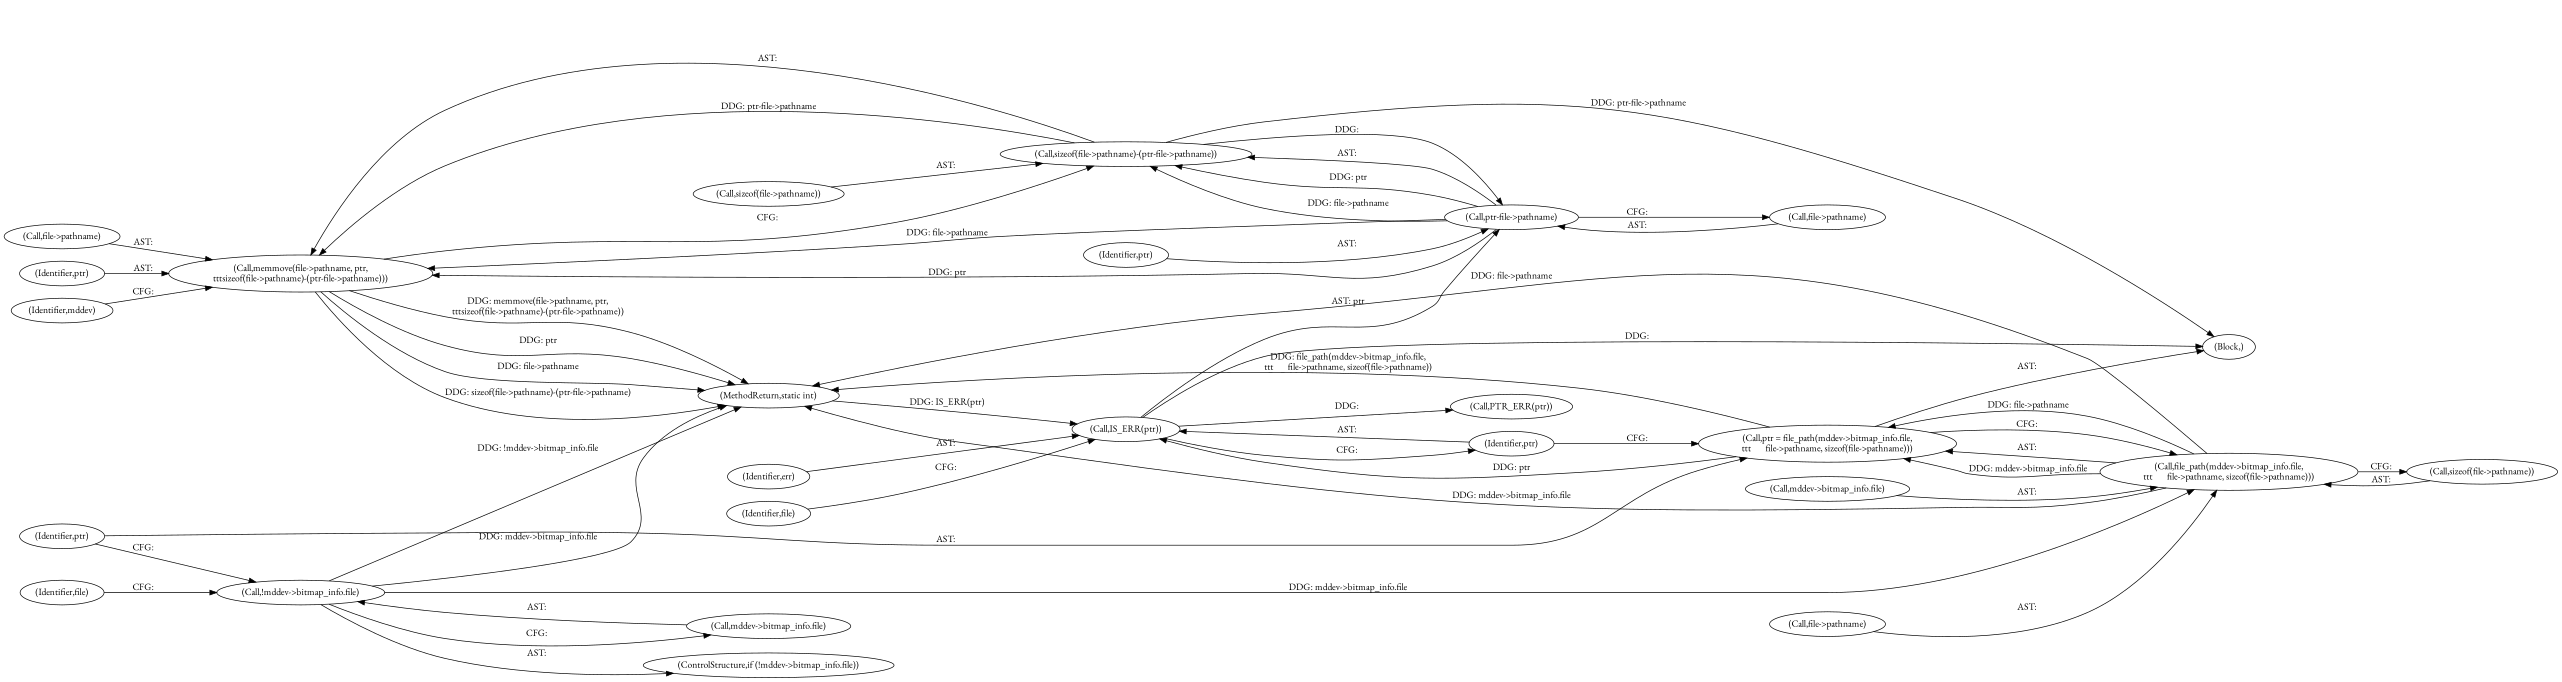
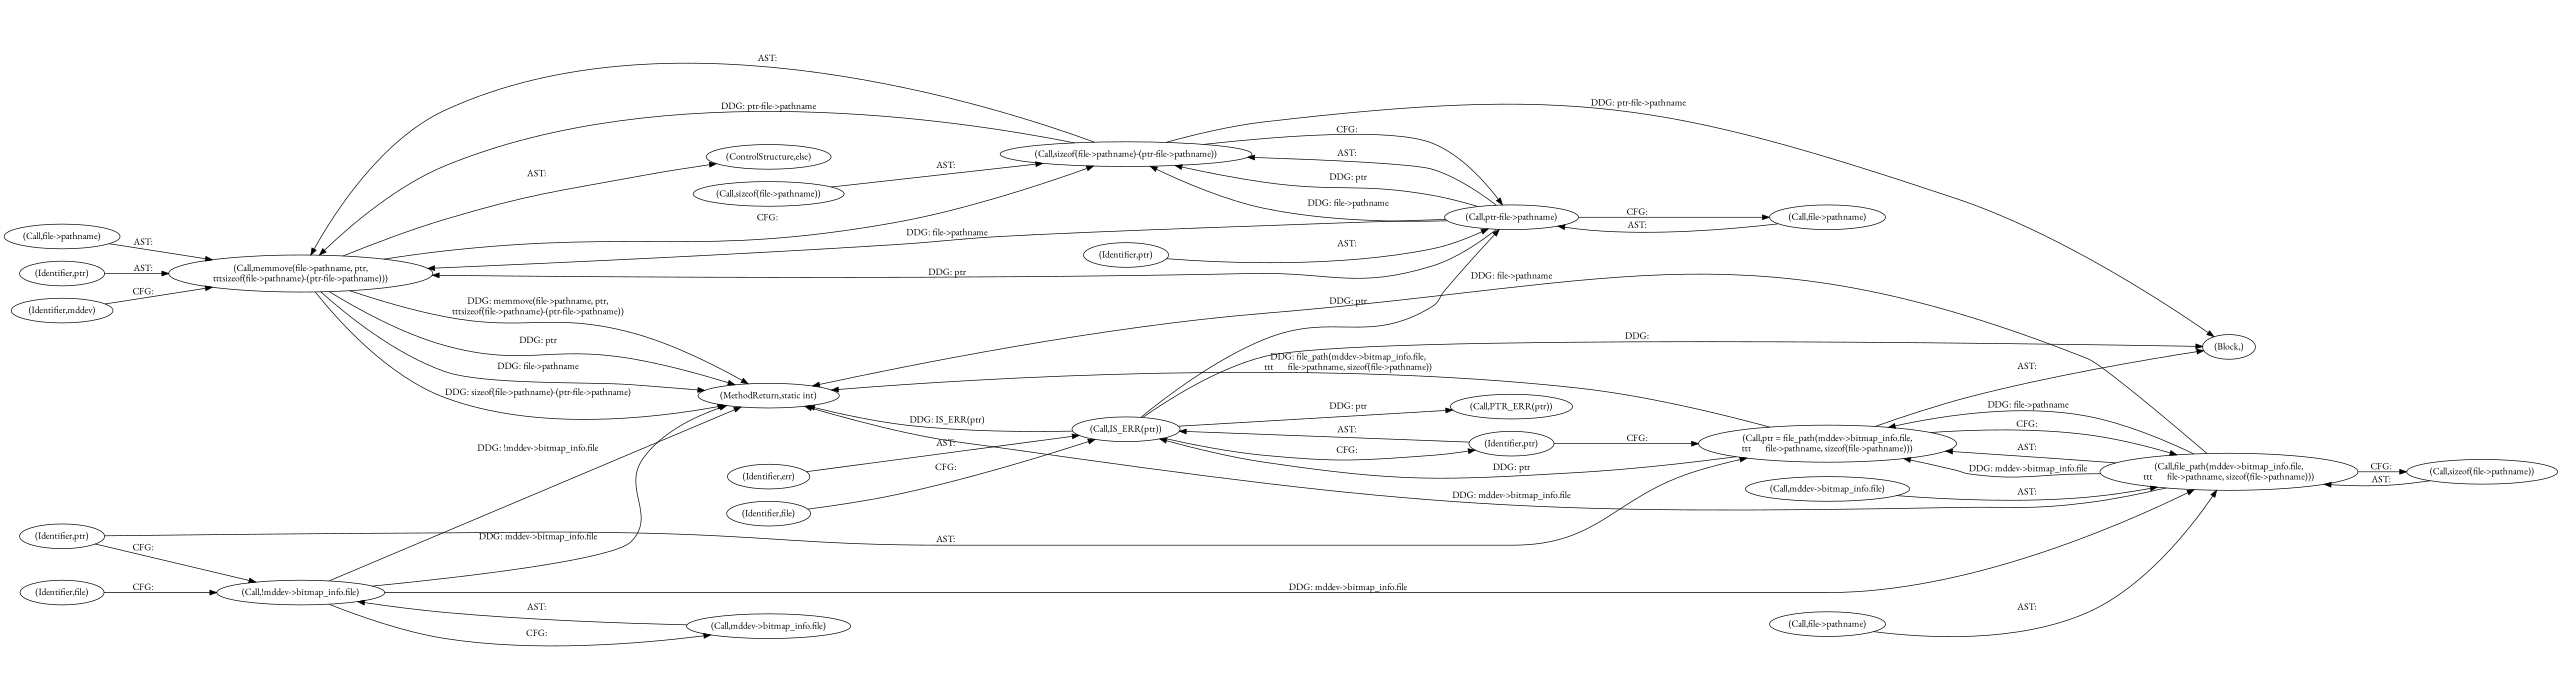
(1348, 130) -> (1348, 130)
none -> (769, 157)
(1348, 301) -> (1348, 301)
(1348, 406) -> (1348, 406)
(951, 411) -> (943, 428)
(769, 665) -> none
